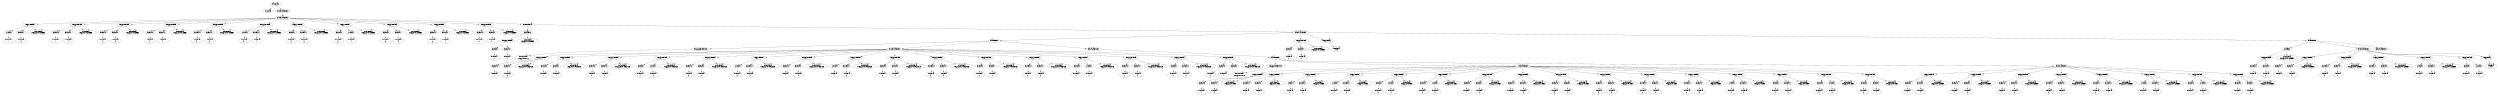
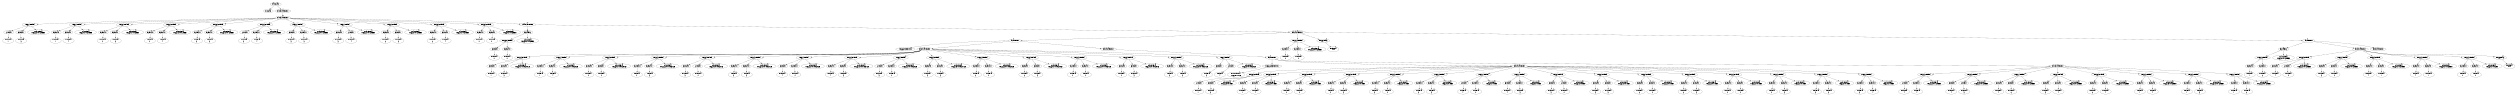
(528, 25) -> (528, 25)
(523, 58) -> none
none -> (2492, 66)
